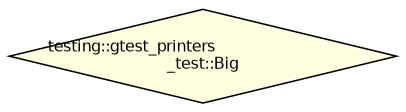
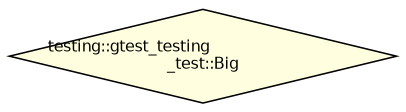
(203, 56) -> (203, 56)
